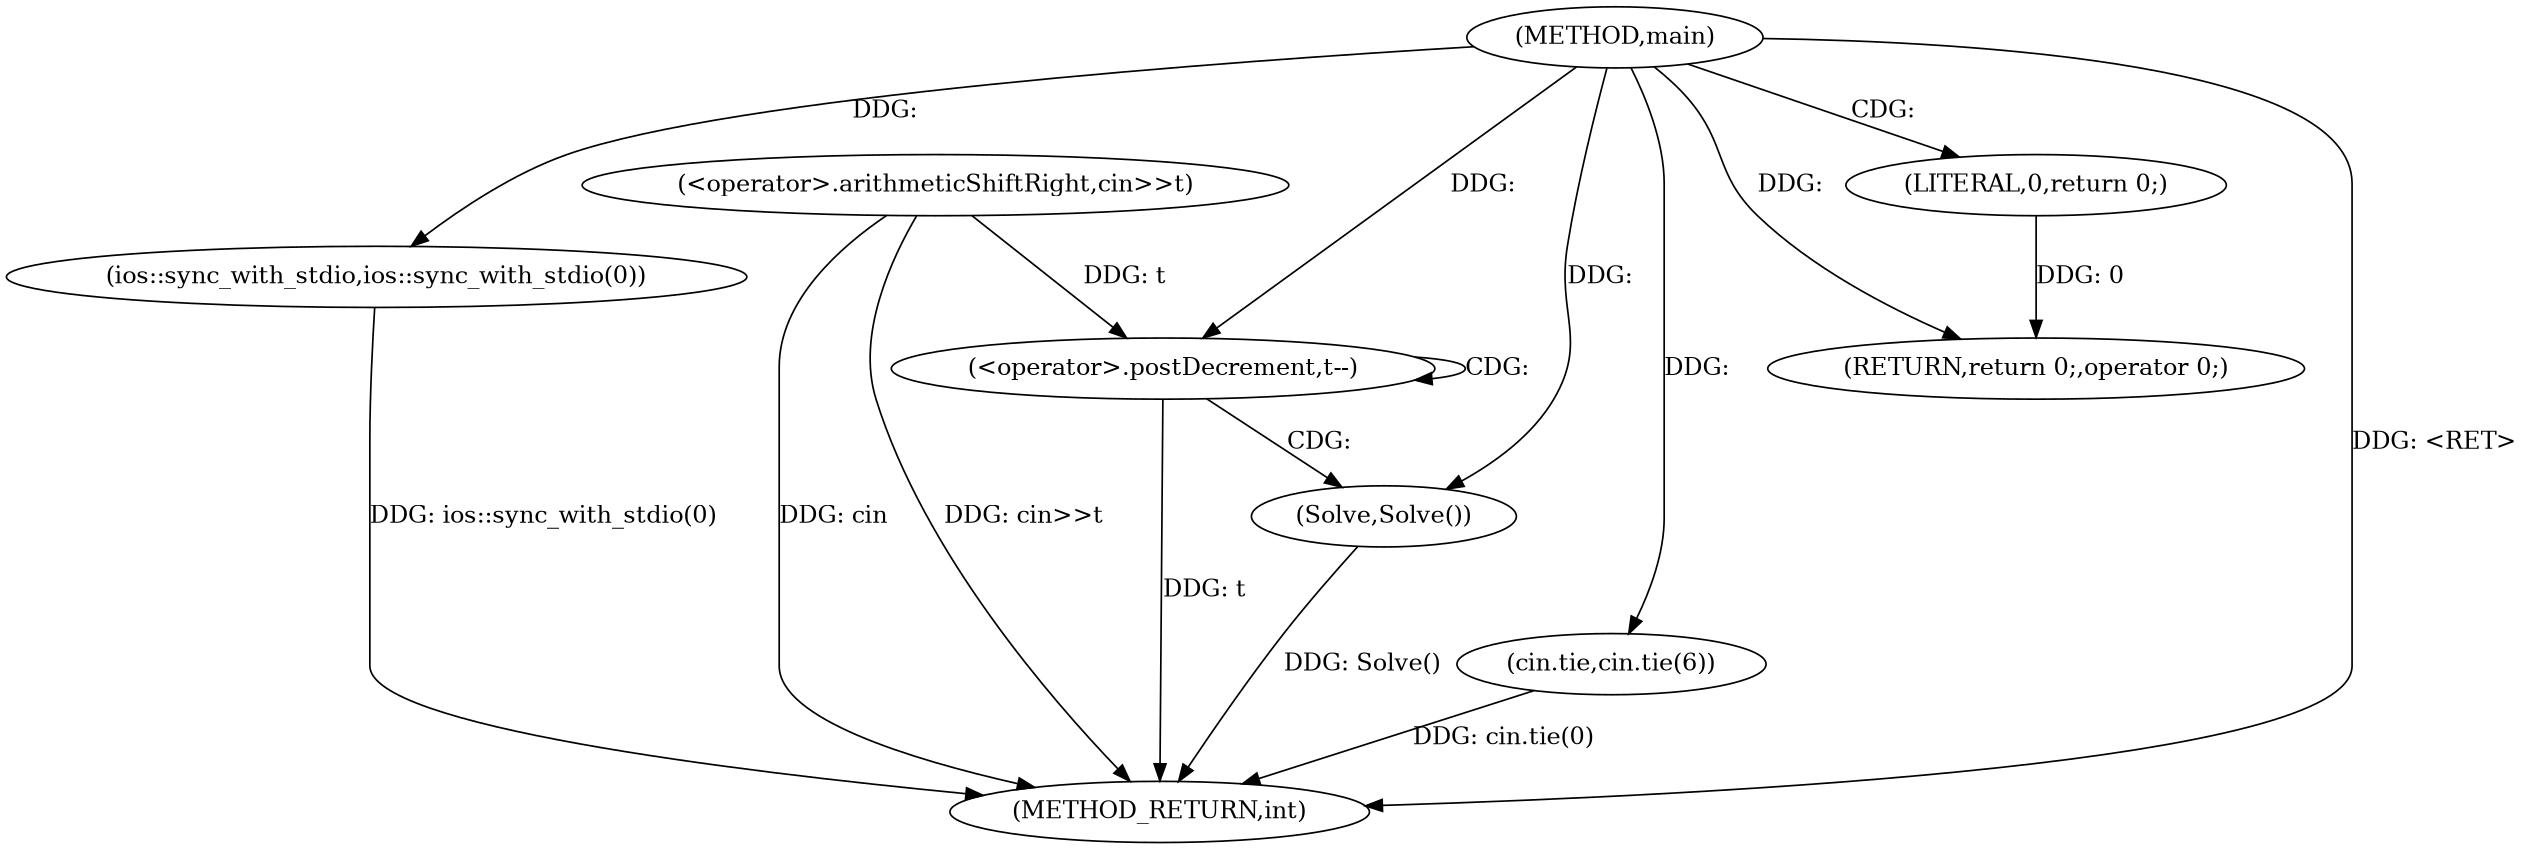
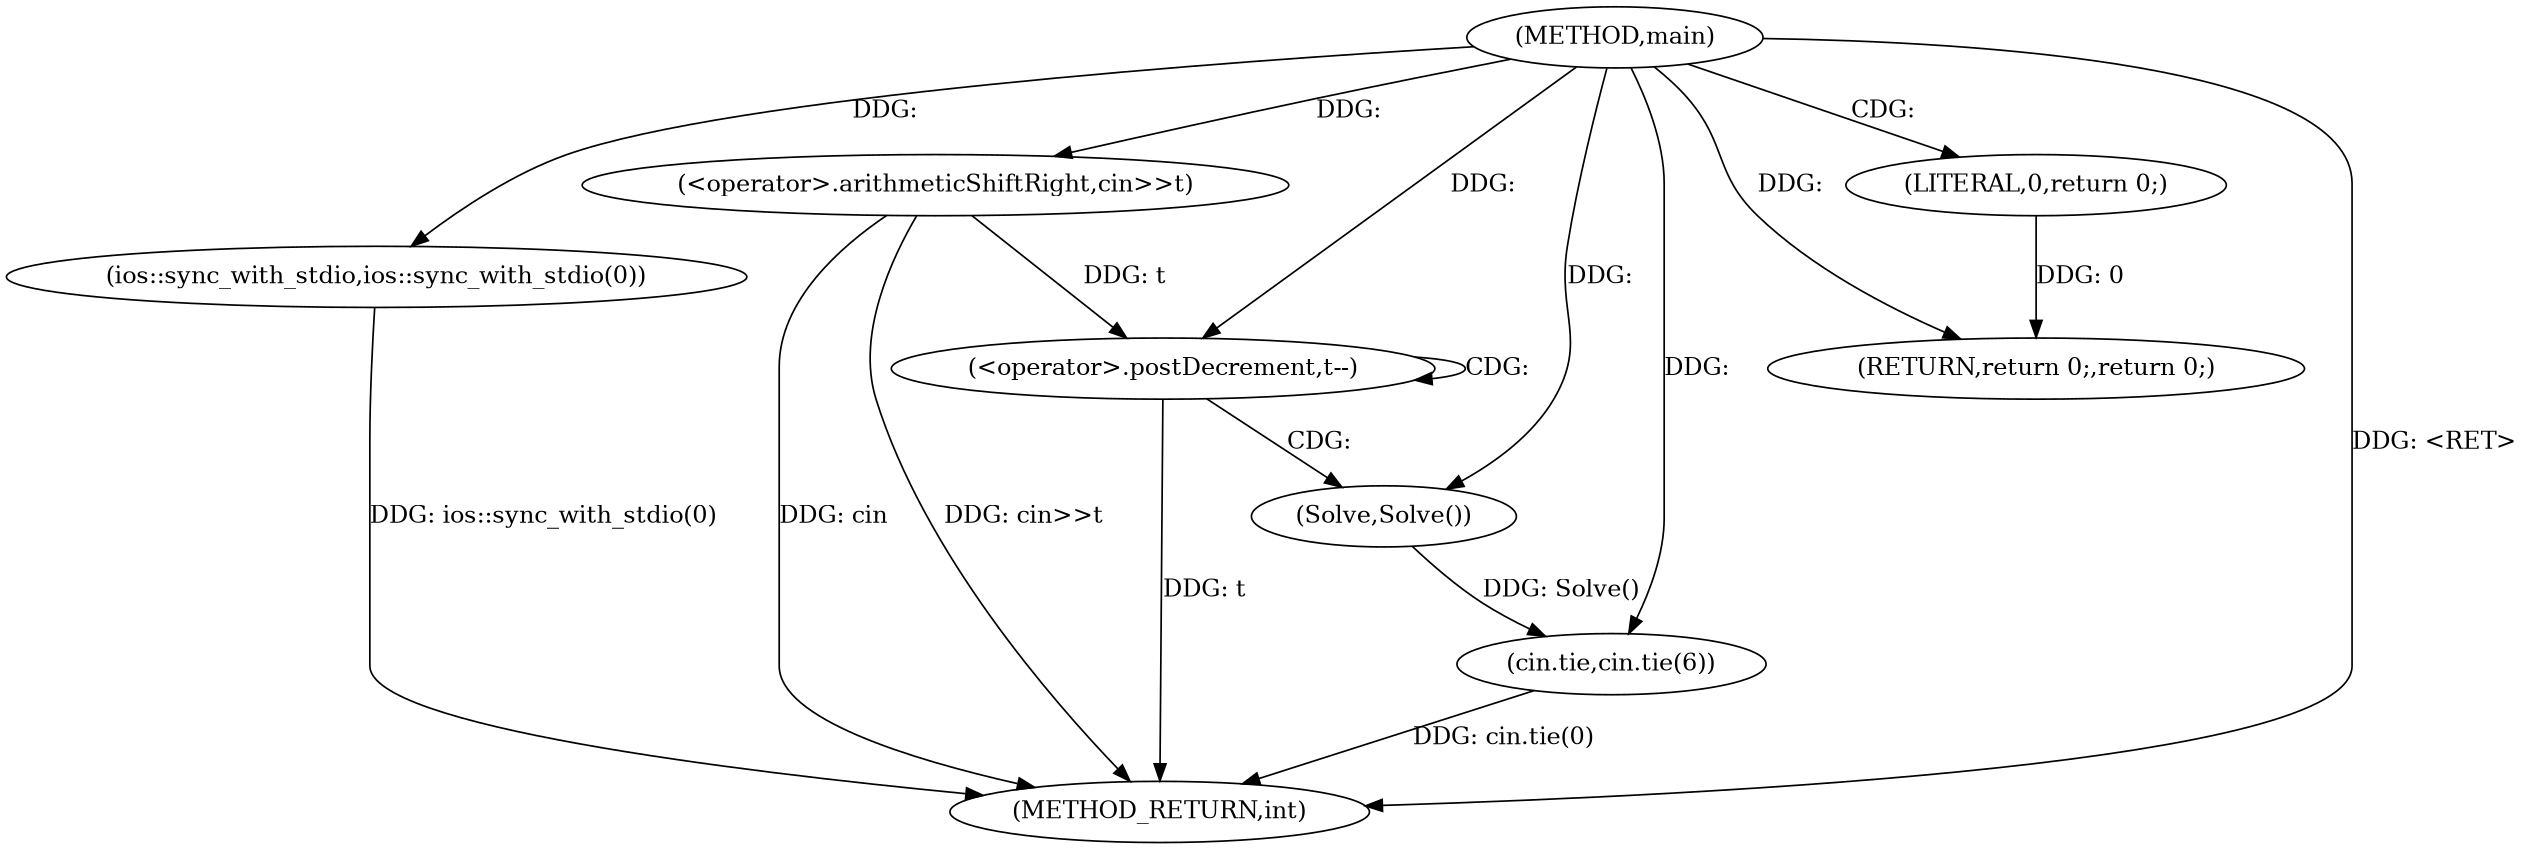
none -> (1290, 104)
(2036, 369) -> (2036, 369)
(1268, 653) -> (1467, 593)
